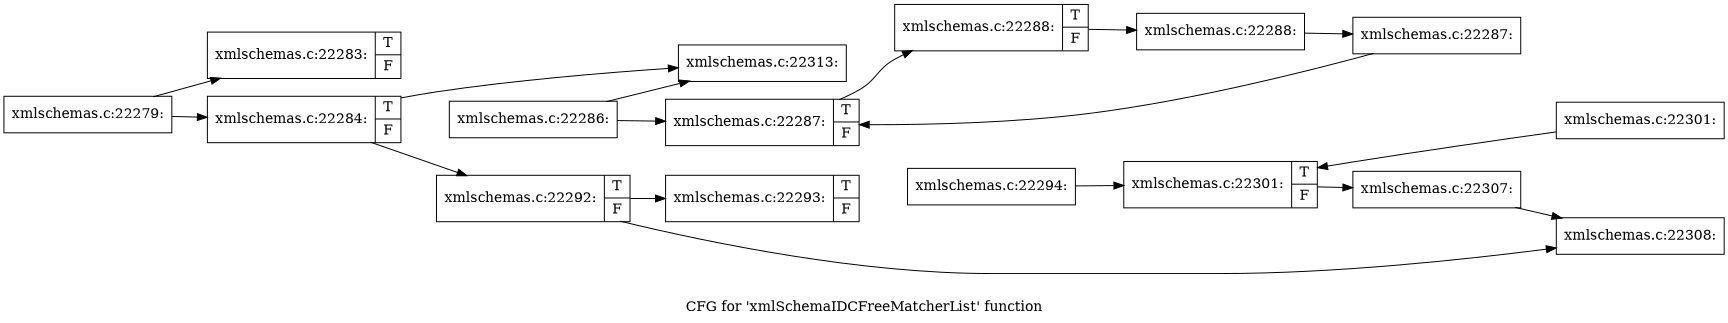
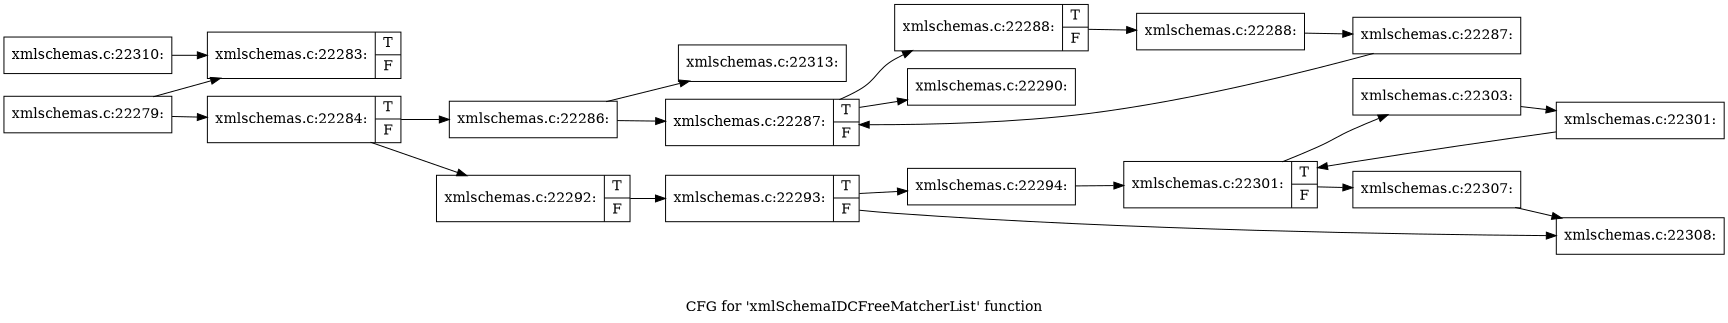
none -> (88, 55)
(534, 80) -> (420, 119)
none -> (991, 87)
none -> (1437, 97)
none -> (878, 192)
(1082, 274) -> (1203, 229)
